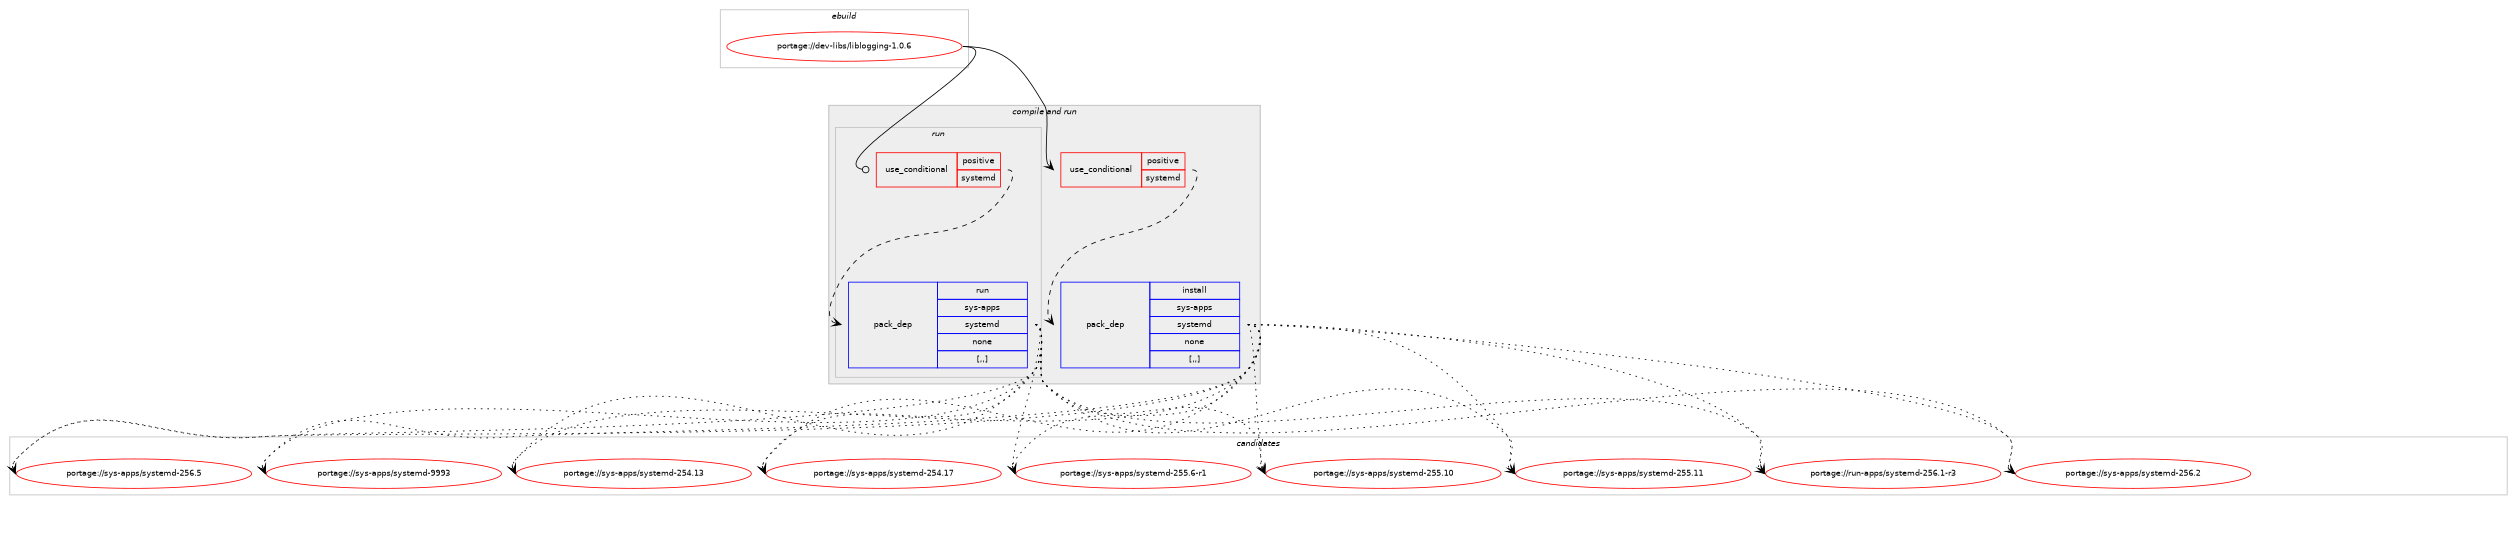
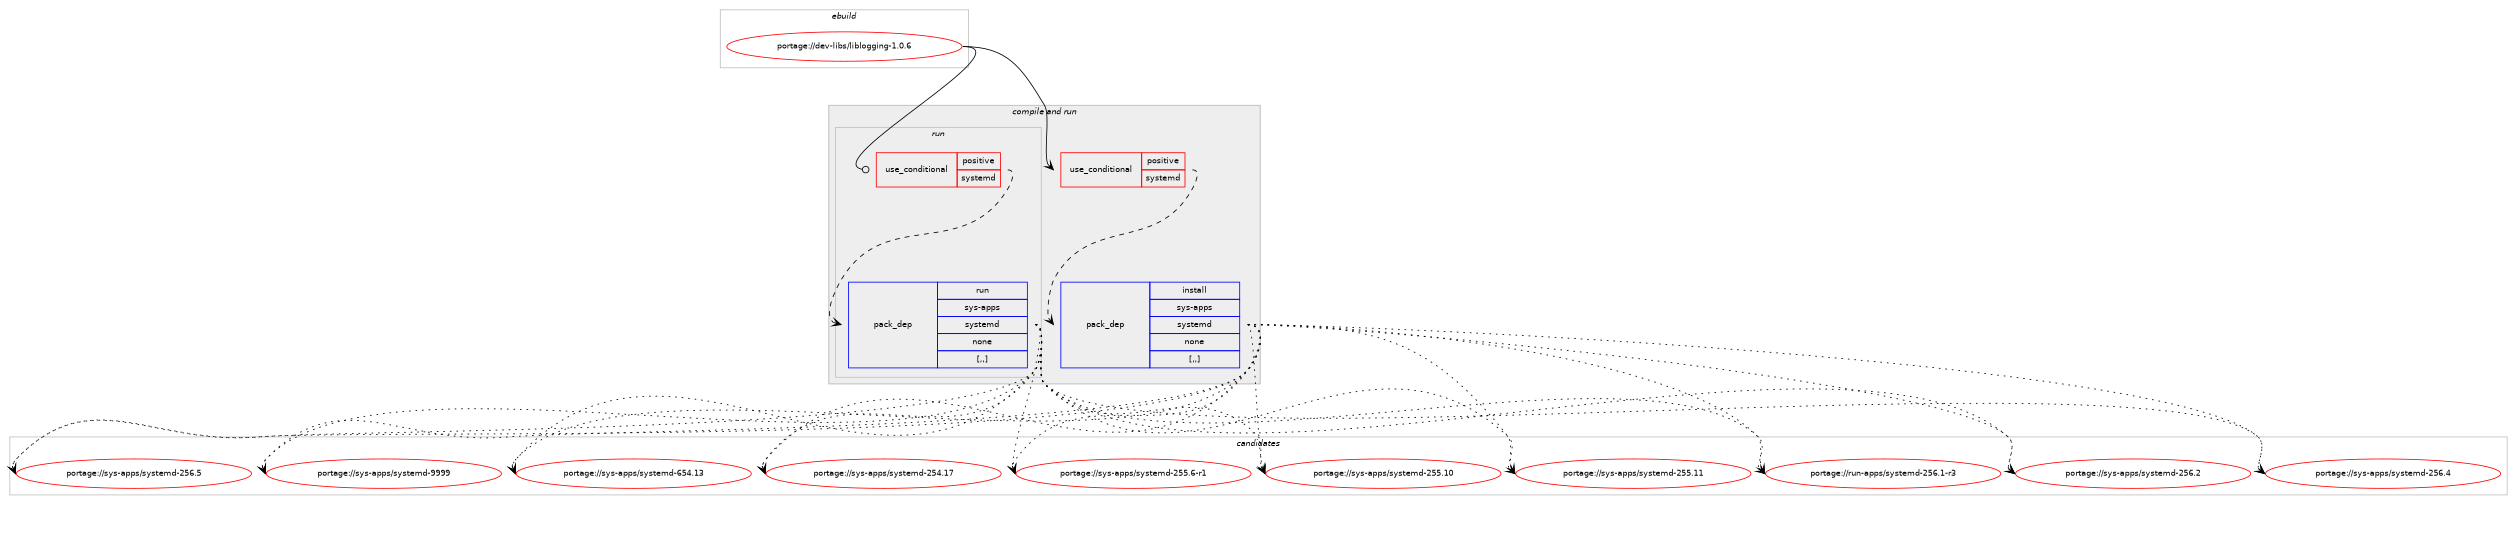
(384, 474) -> (384, 474)
(634, 474) -> (634, 474)
none -> (2383, 474)
